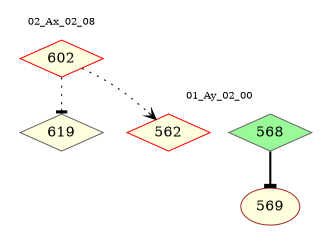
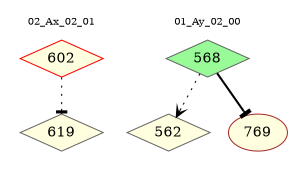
(62, 22) -> (62, 22)
(127, 95) -> (191, 91)
(169, 133) -> (169, 133)
(270, 207) -> (258, 133)
